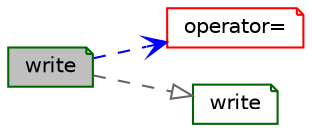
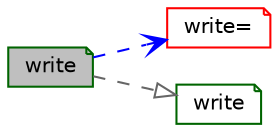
(235, 28) -> (219, 28)
